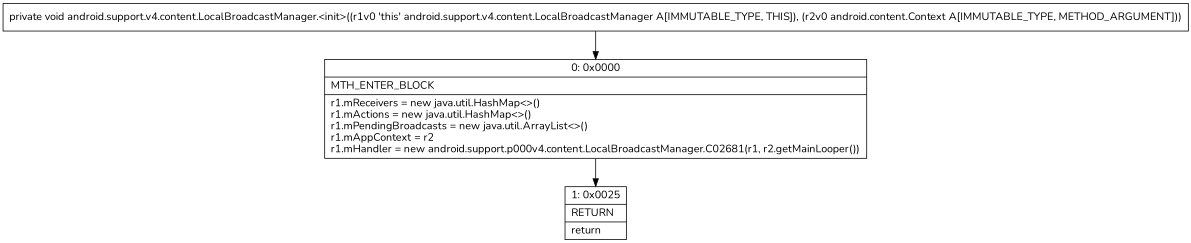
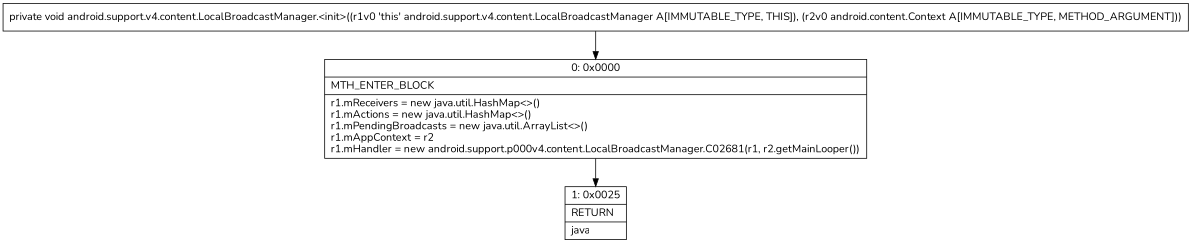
(586, 230) -> (581, 230)
